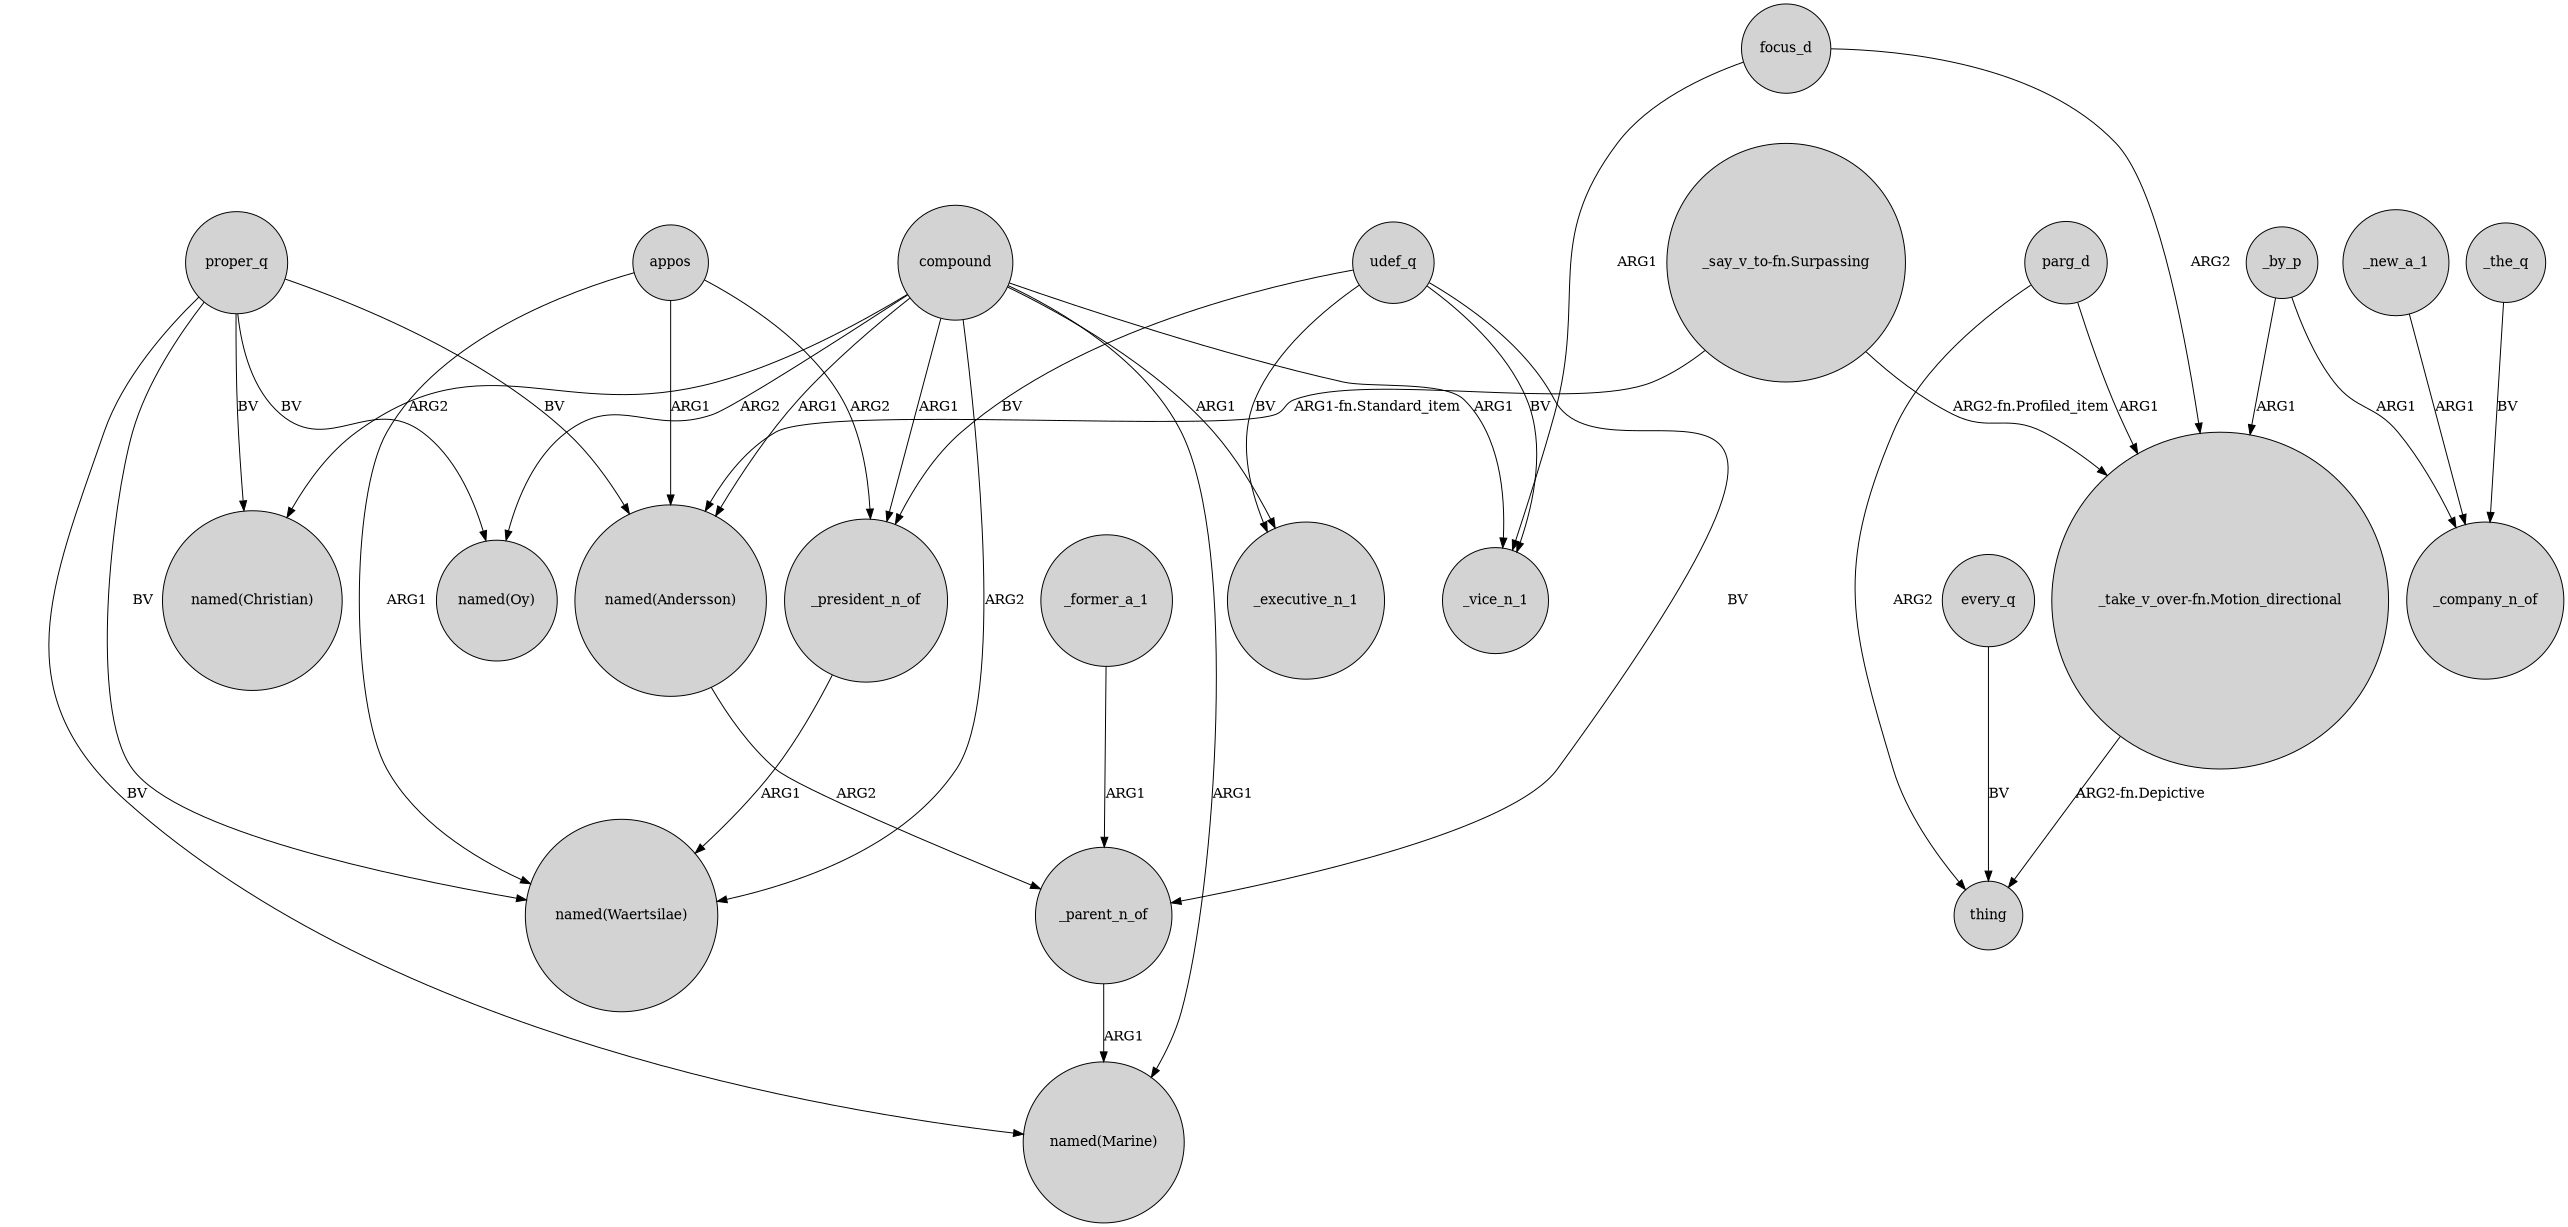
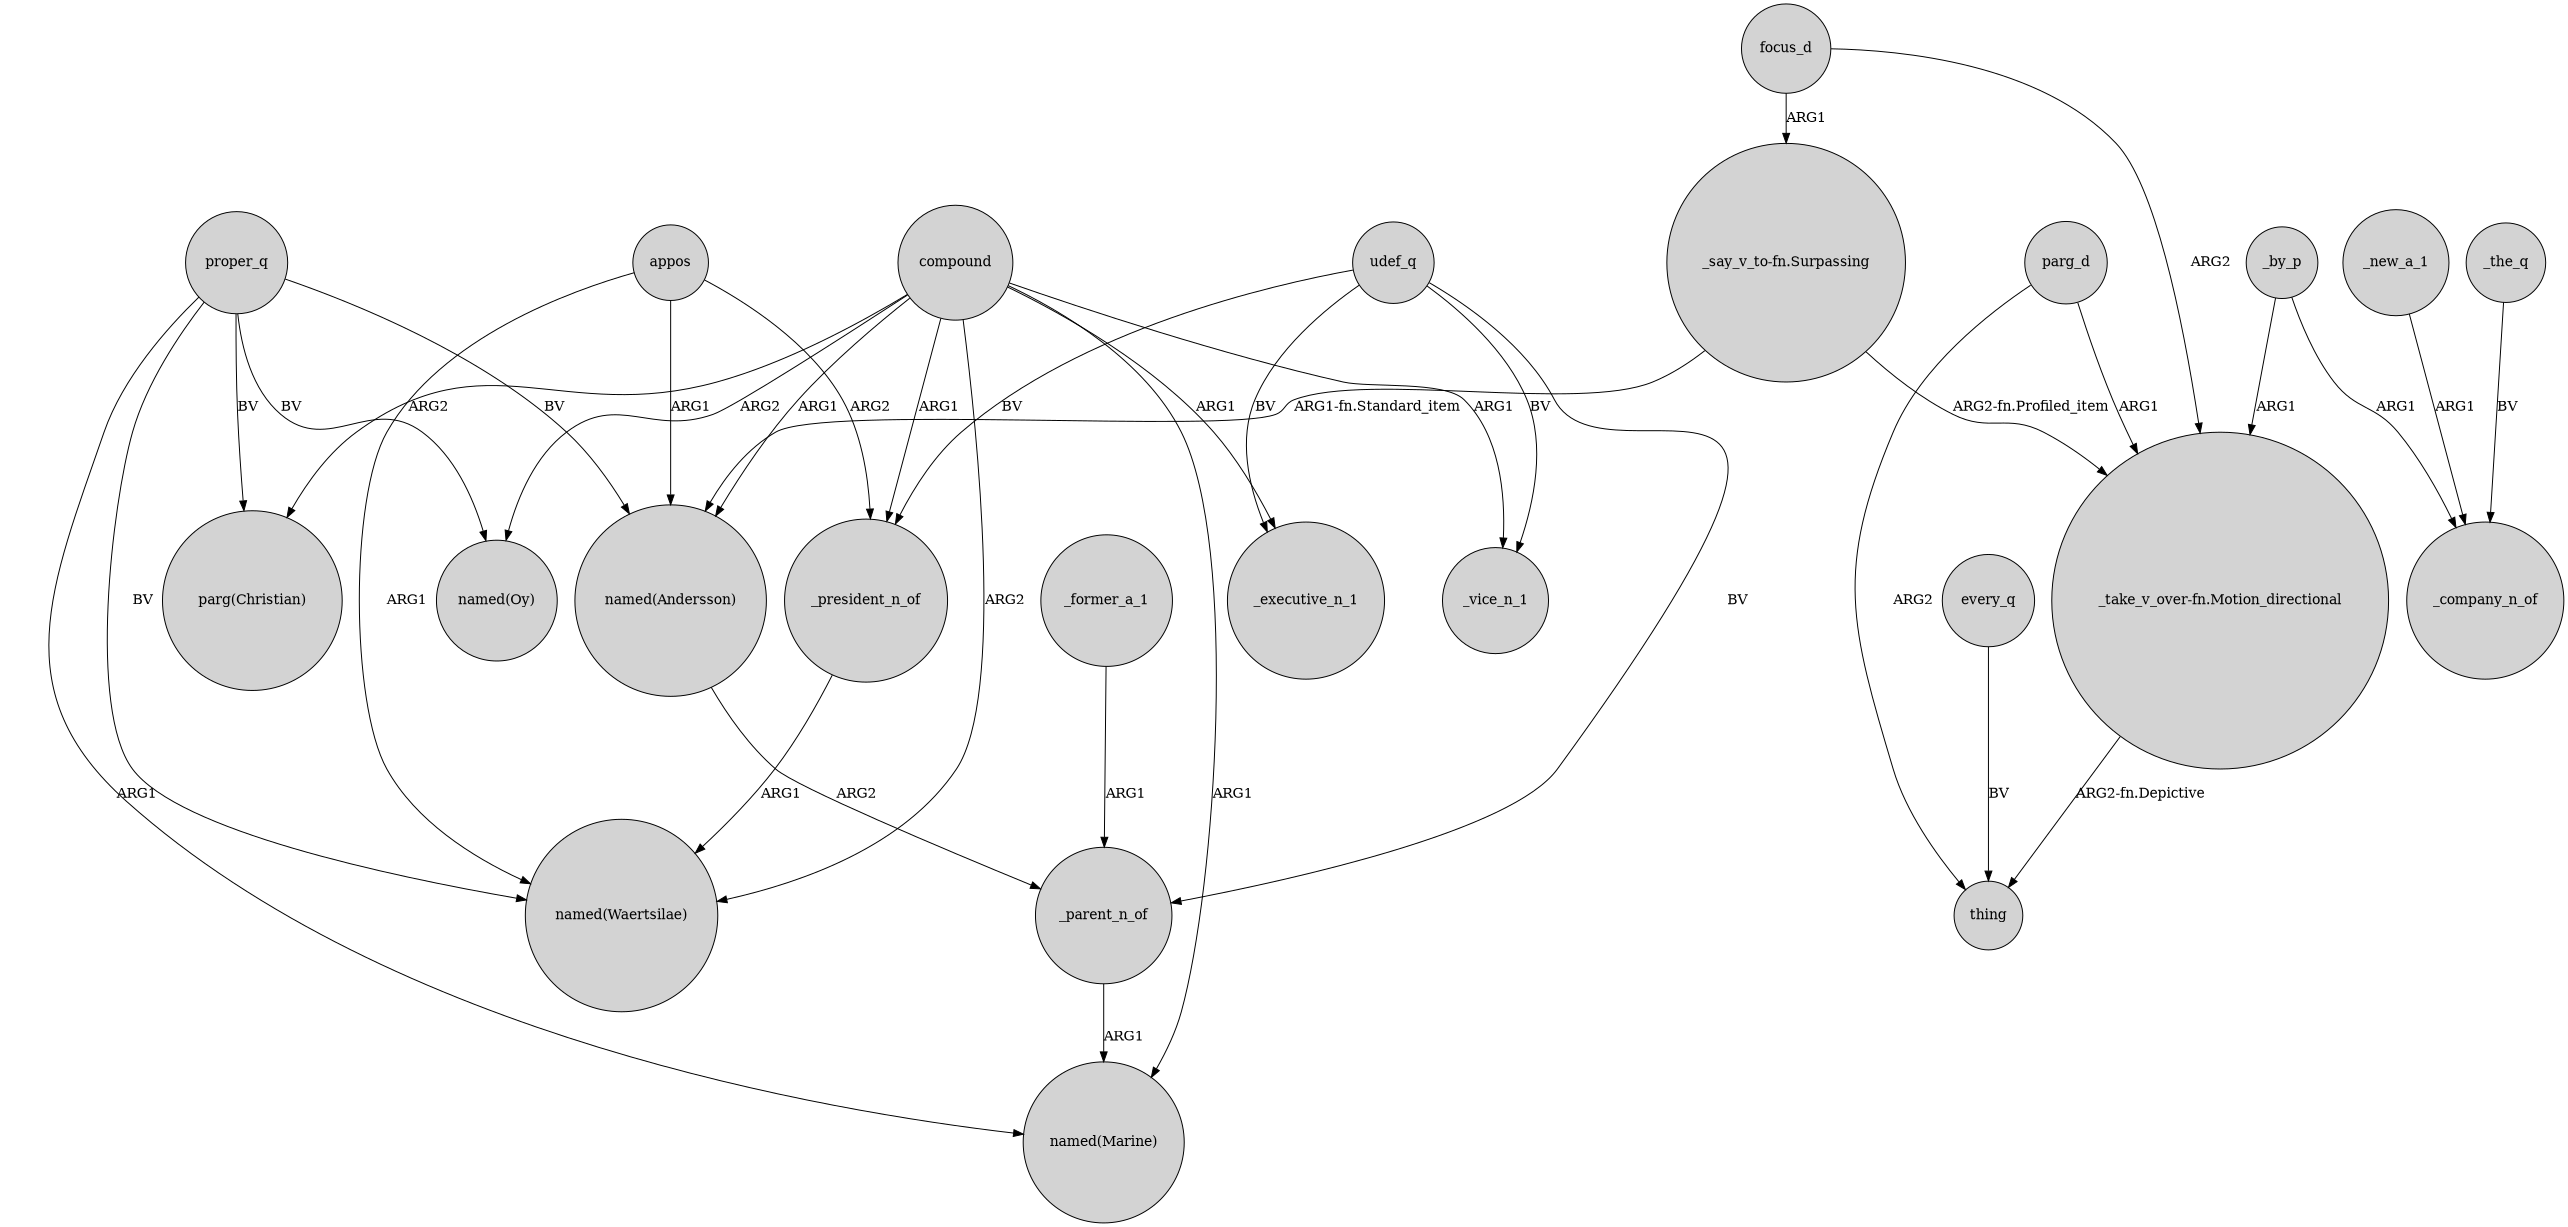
(1571, 264) -> (1786, 113)
(252, 601) -> (252, 601)
(137, 794) -> (137, 794)
